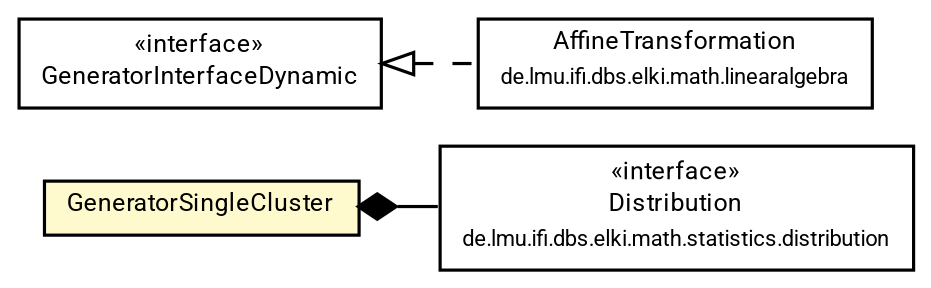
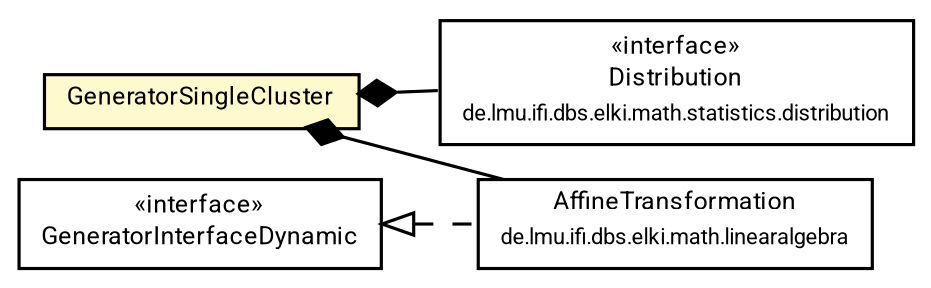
none -> (423, 158)
